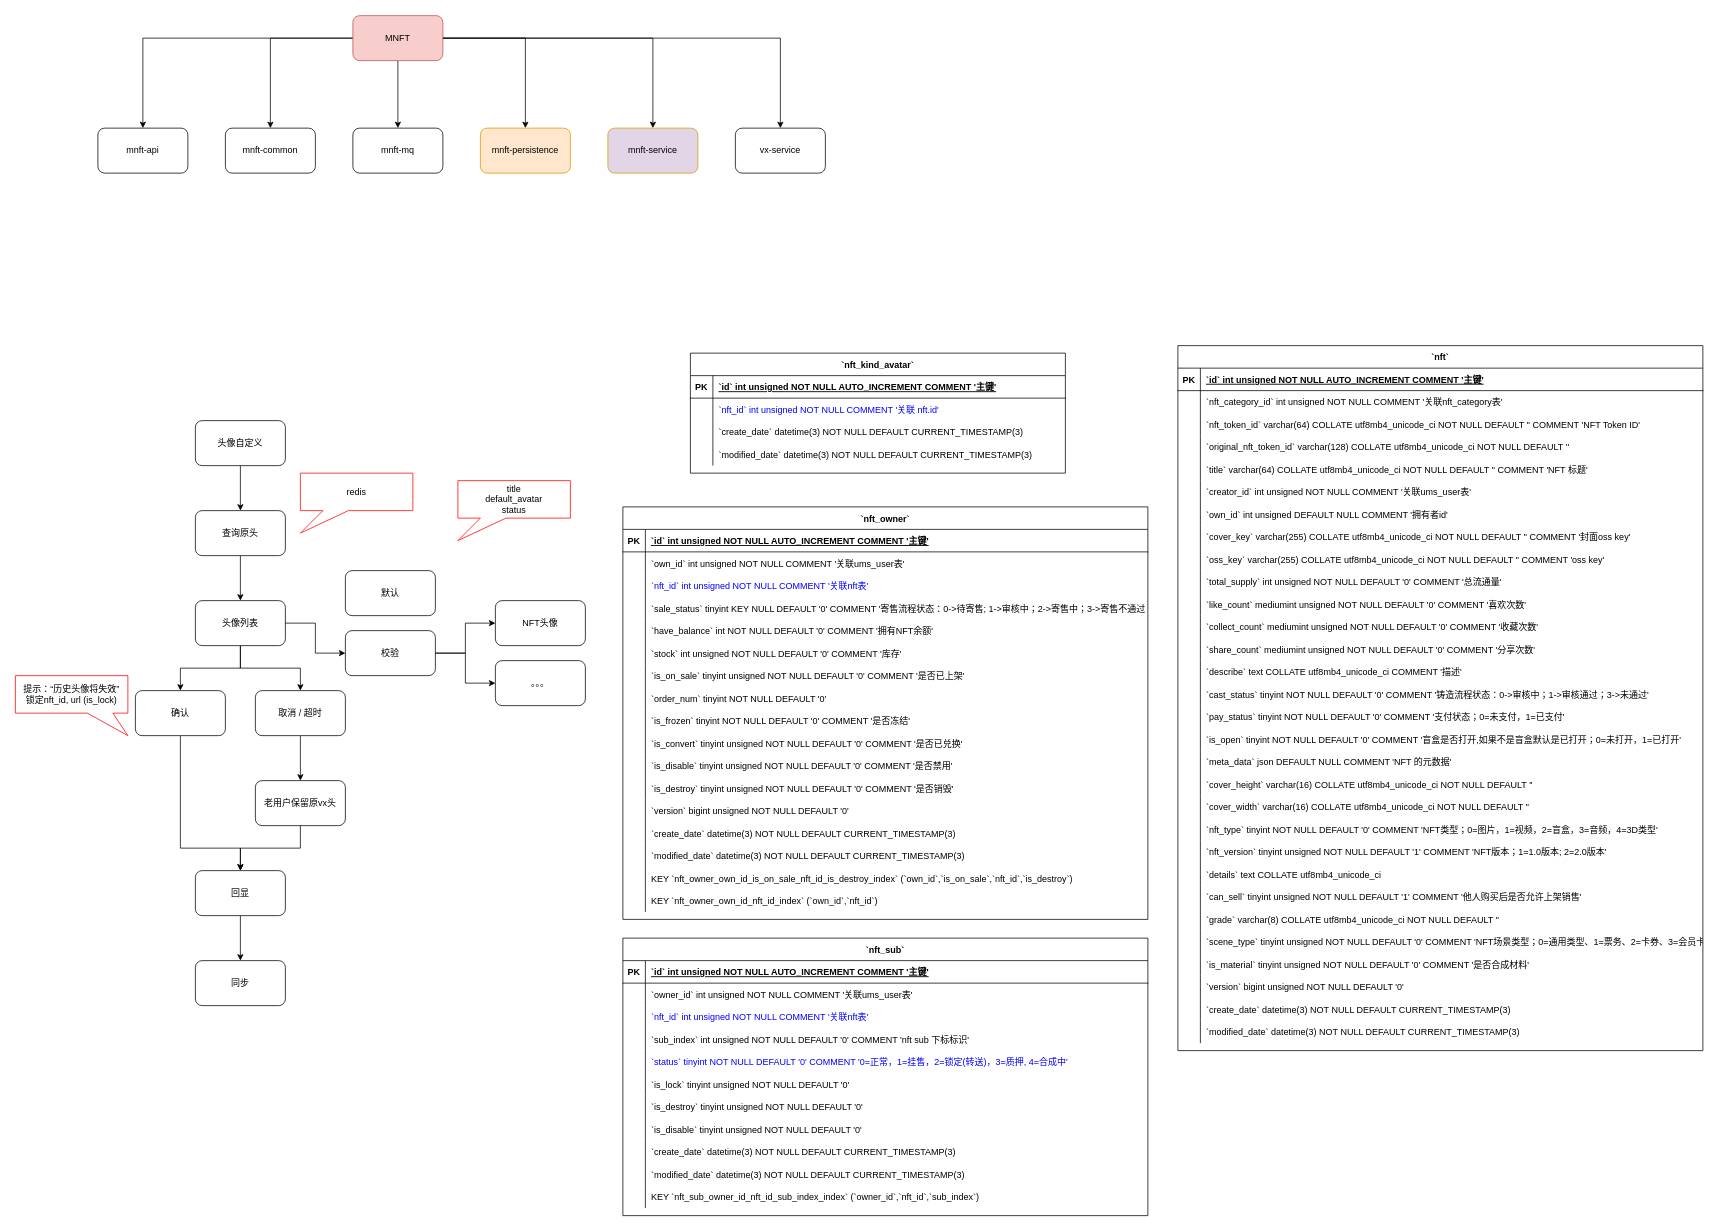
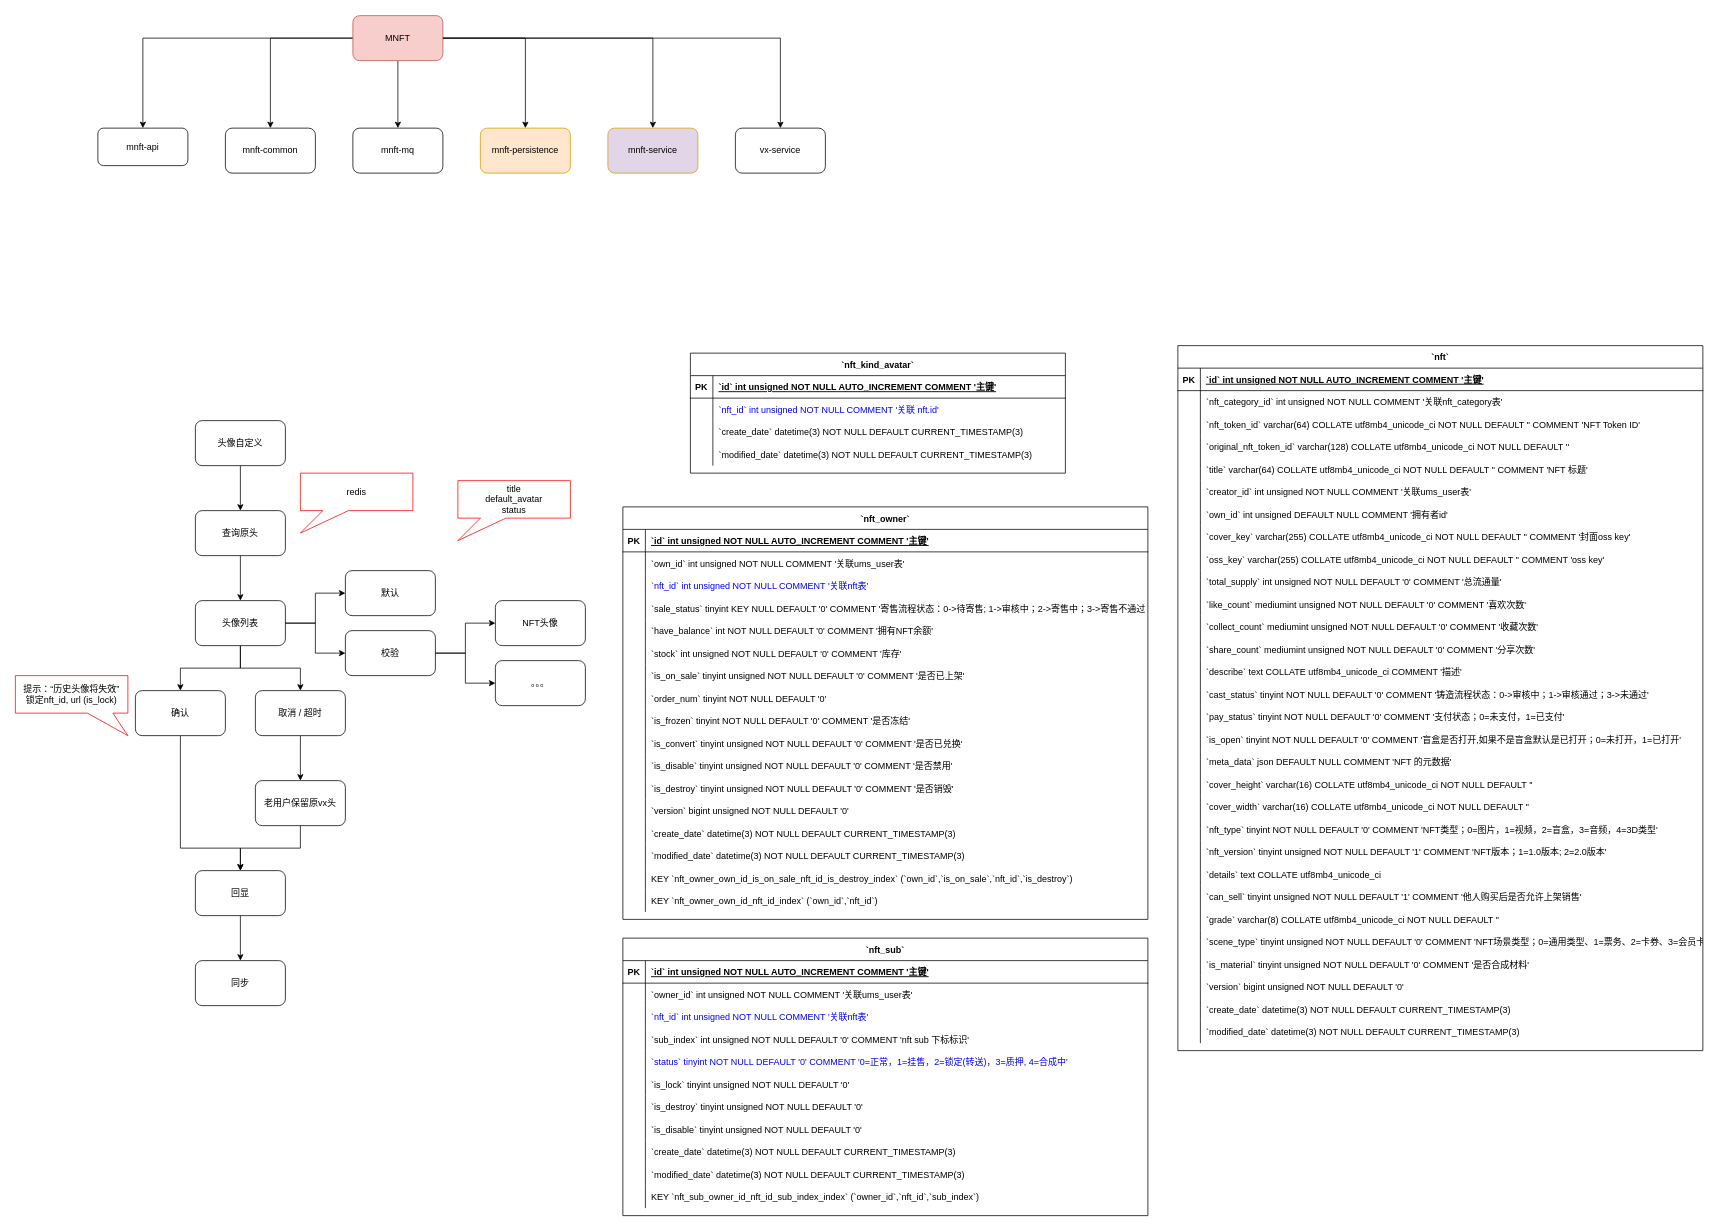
(143, 150) -> (143, 147)
none -> (315, 606)
